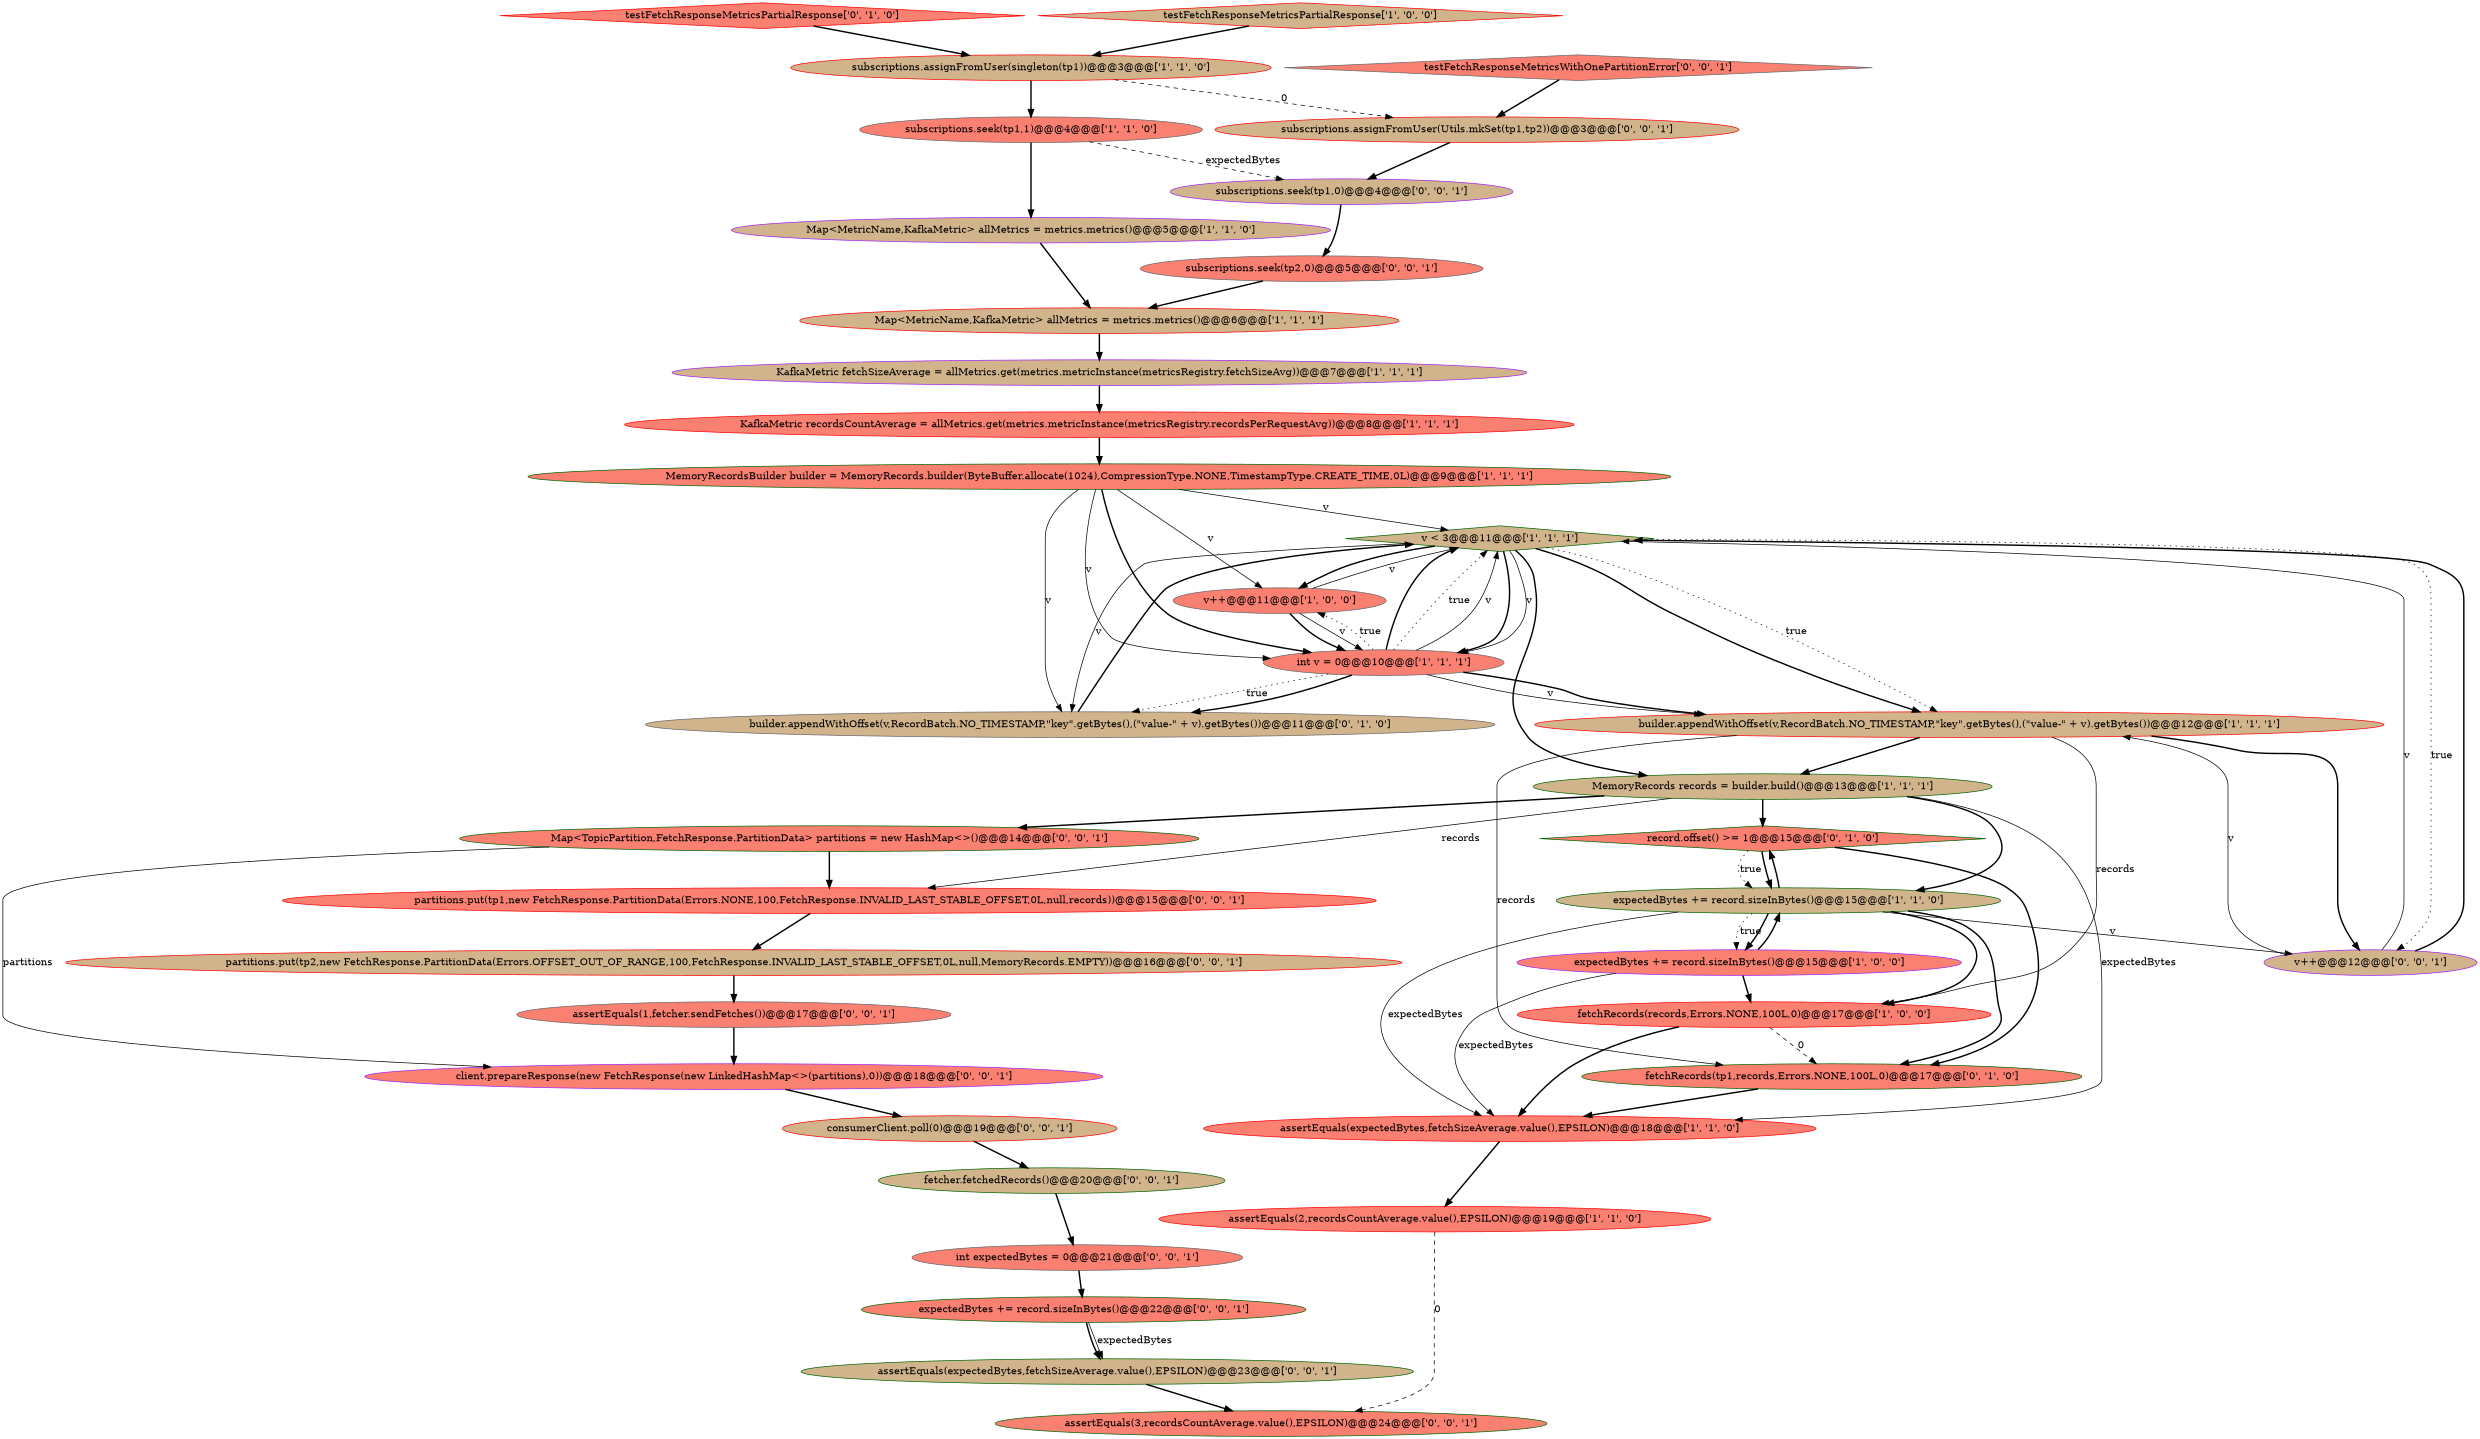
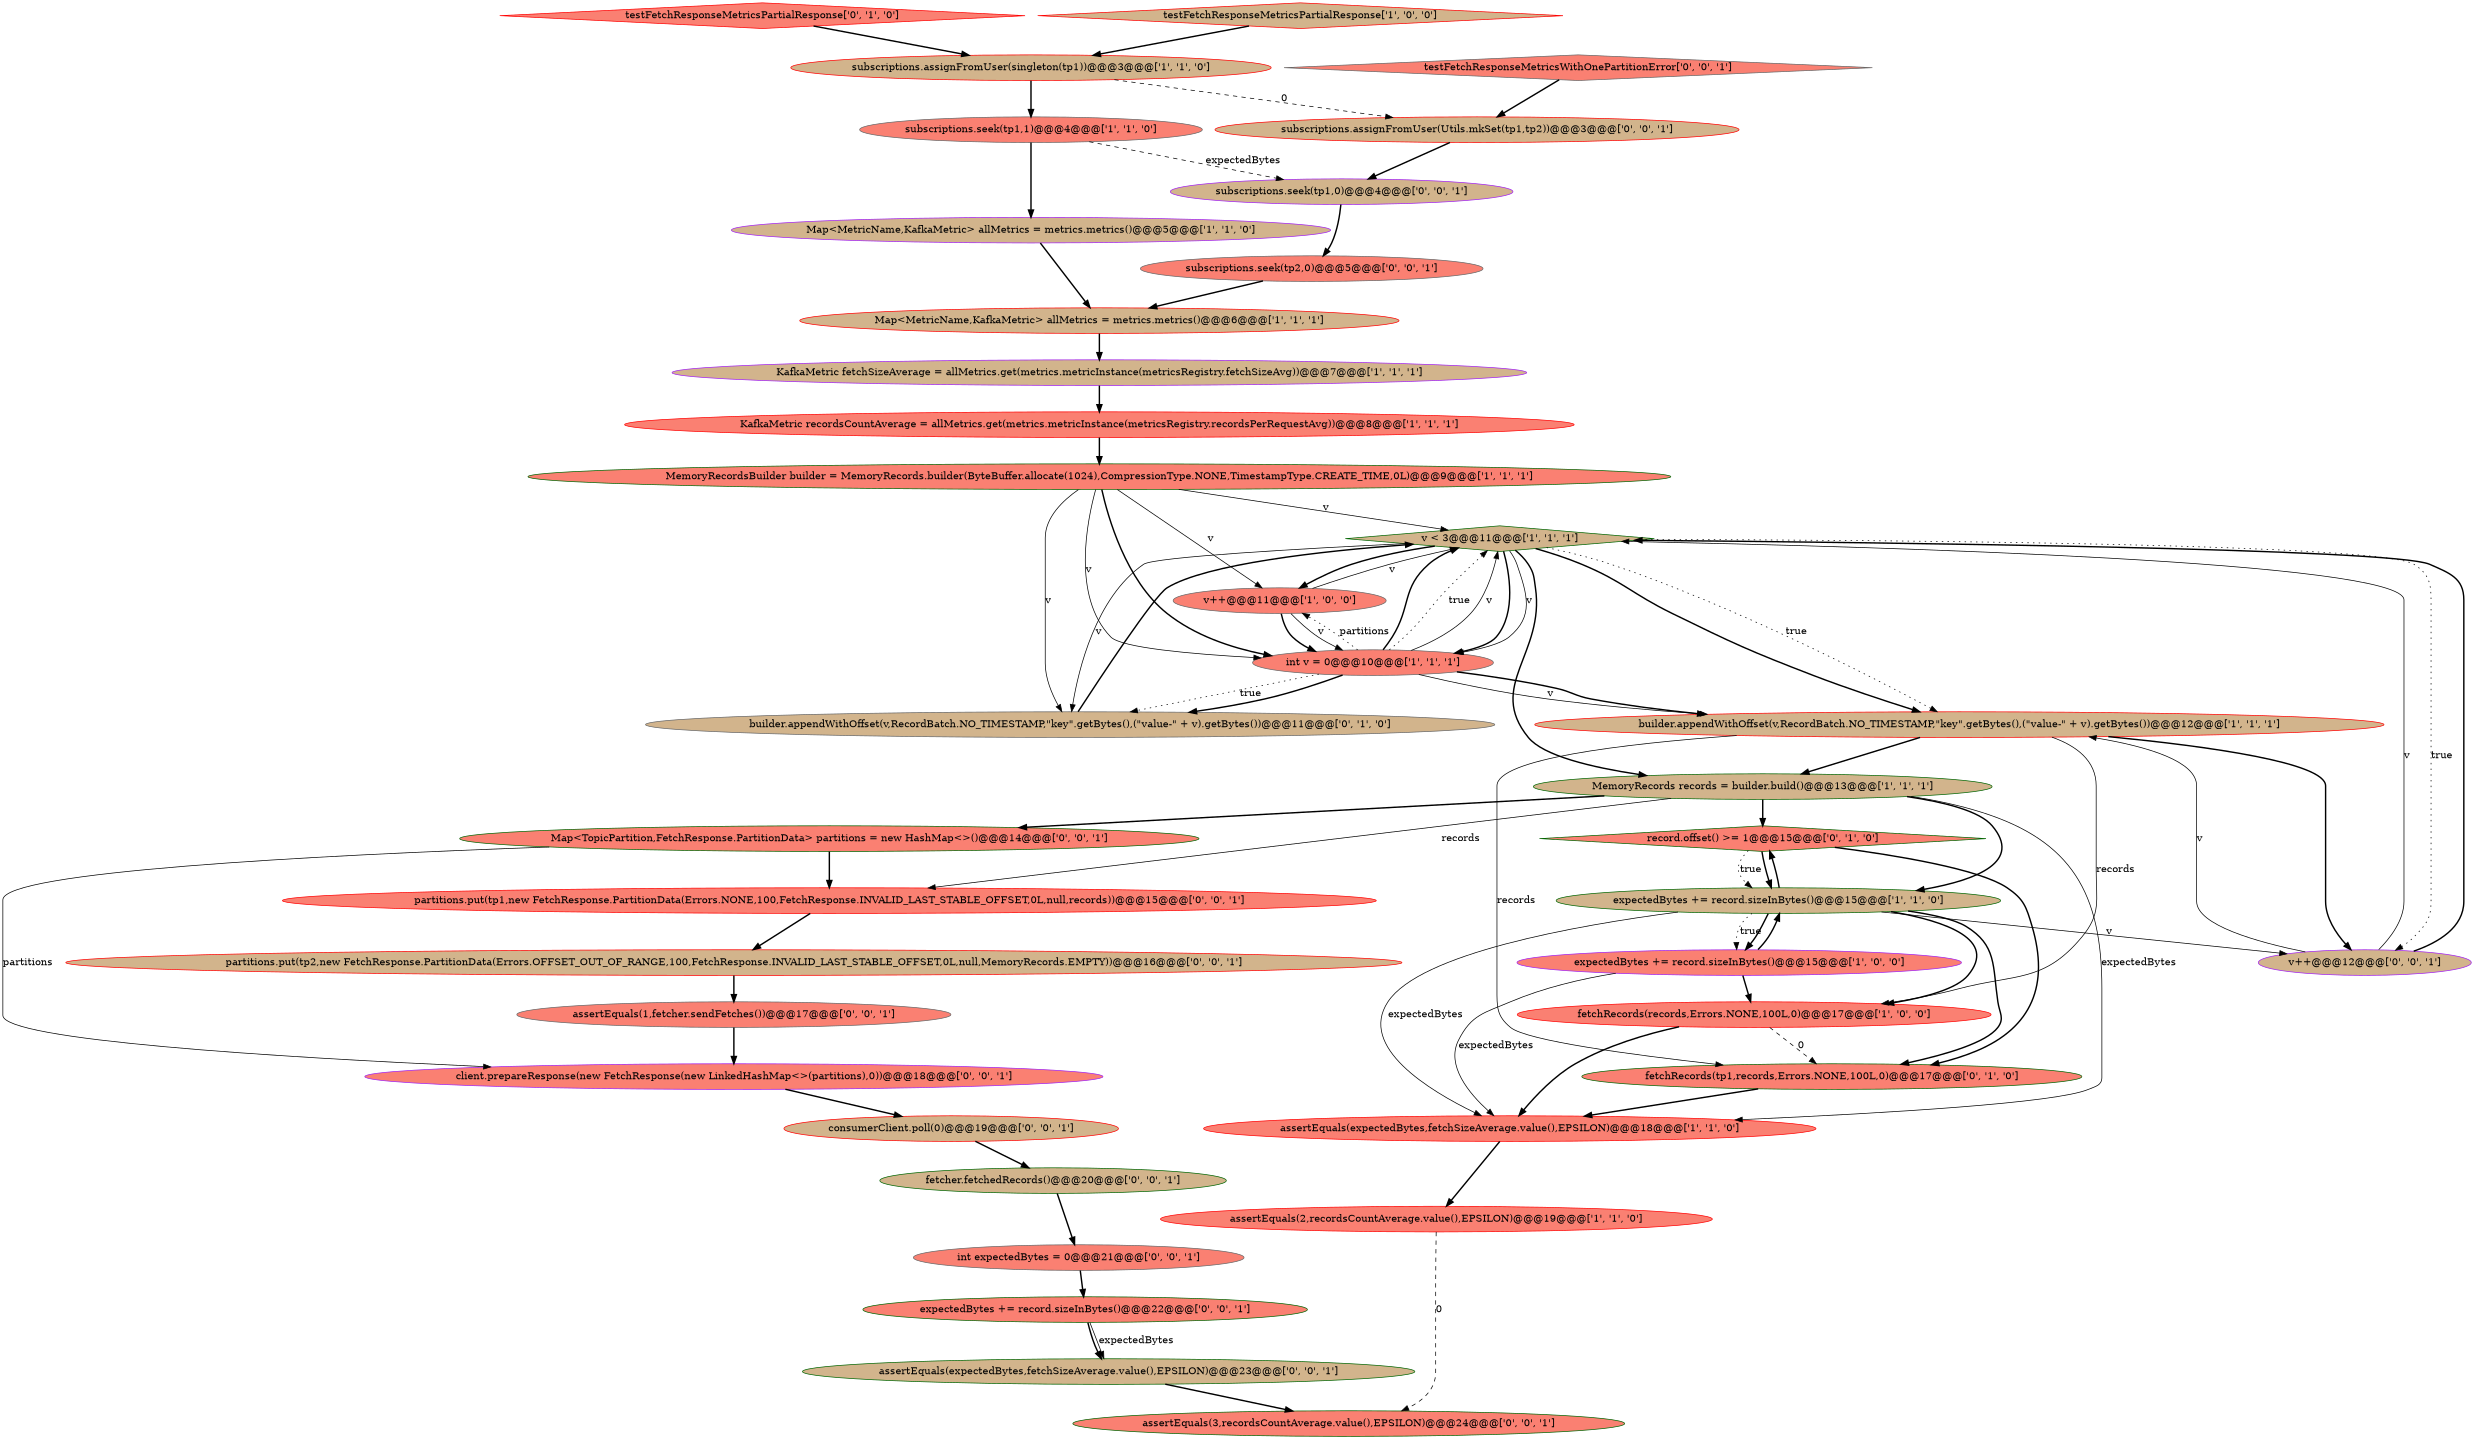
(1370, 632) -> (1364, 632)
